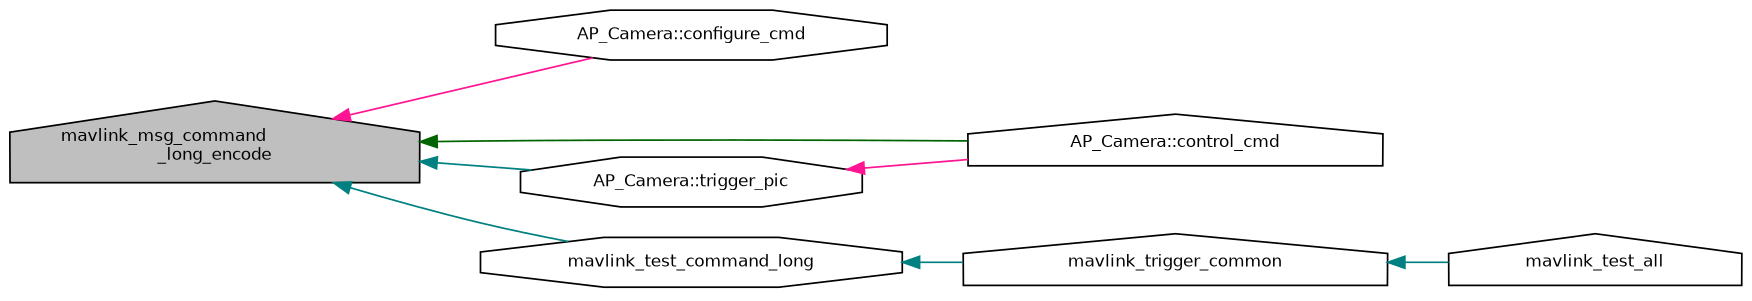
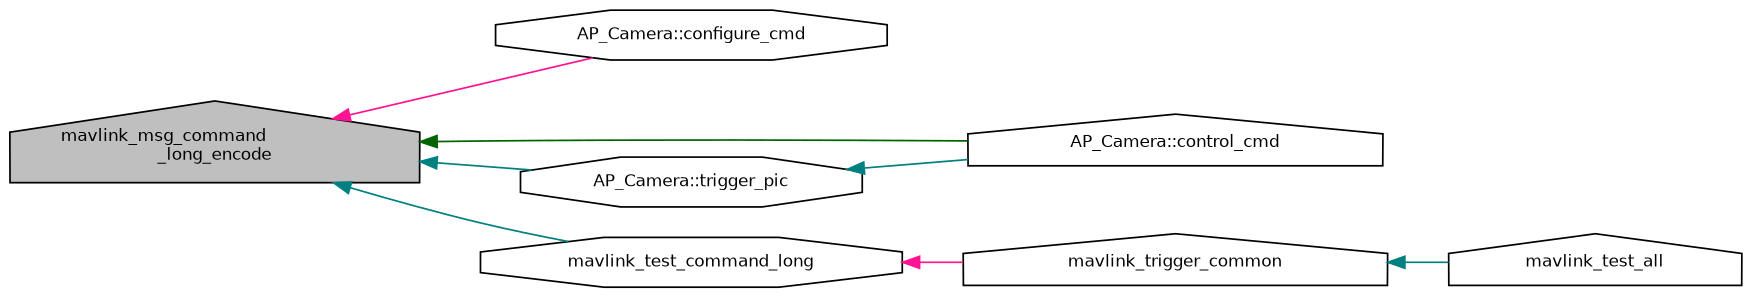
(916, 164) -> (916, 164)
(941, 262) -> (941, 262)
